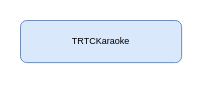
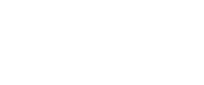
(101, 42) -> none
